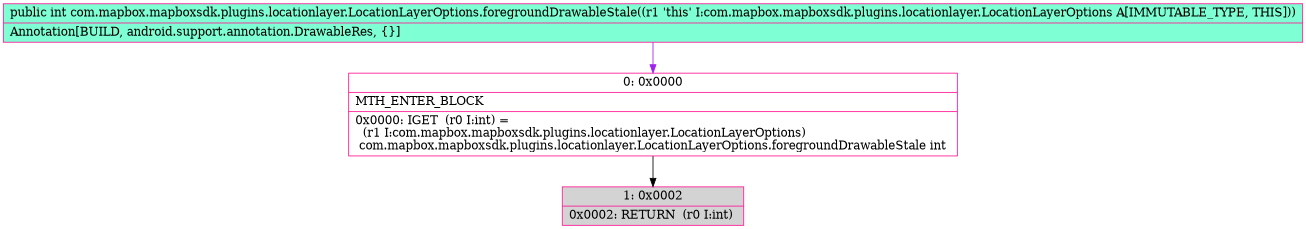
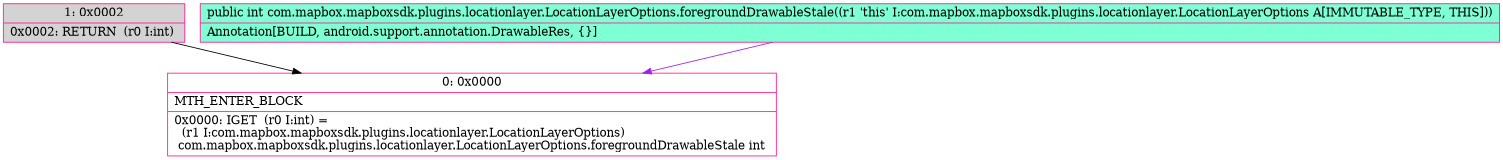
(653, 167) -> (232, 57)
